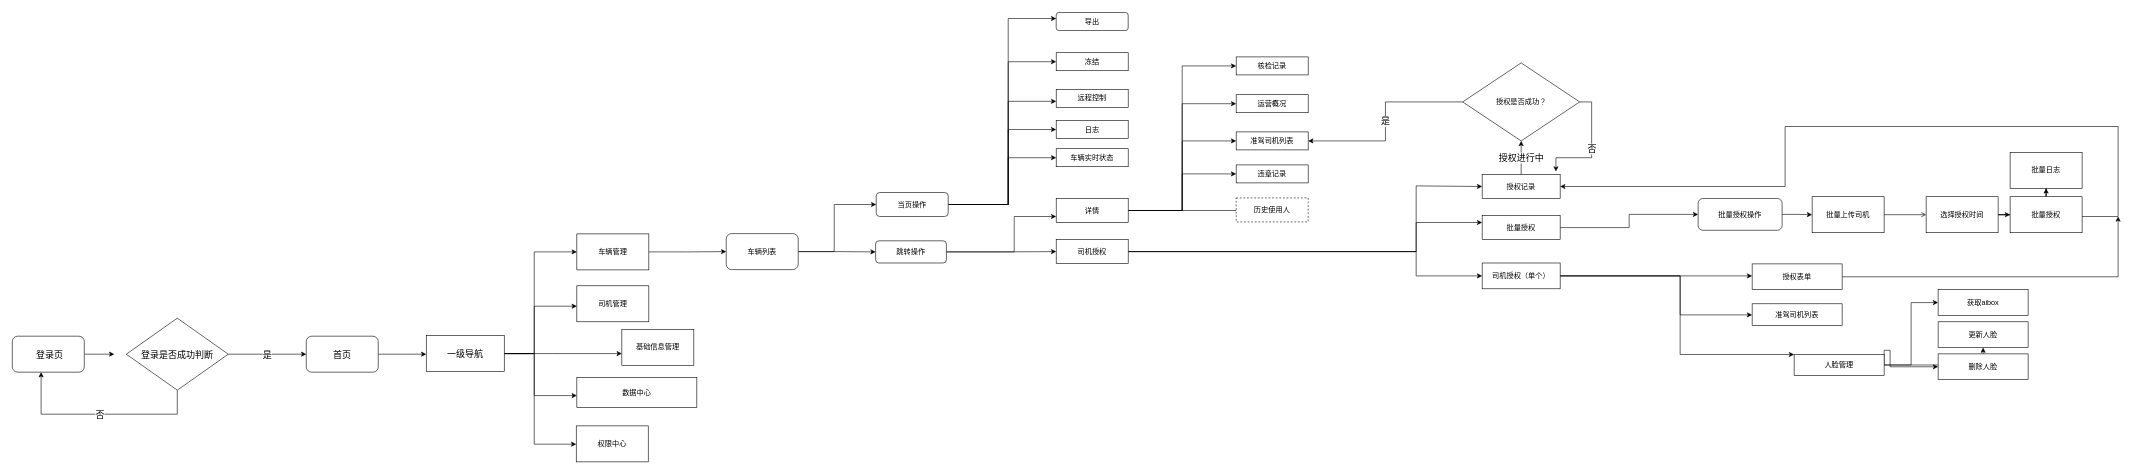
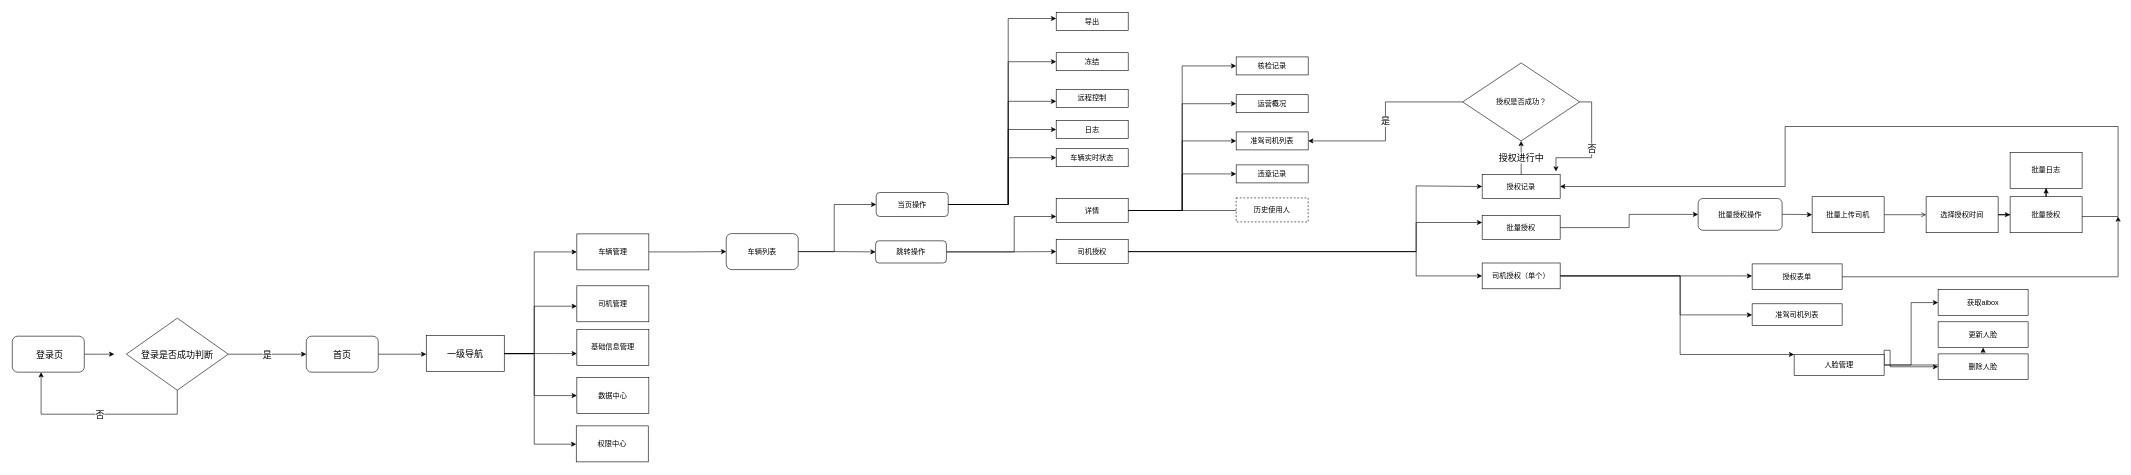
(1092, 21) -> (1092, 21)
(658, 347) -> (613, 347)
(637, 392) -> (613, 395)
